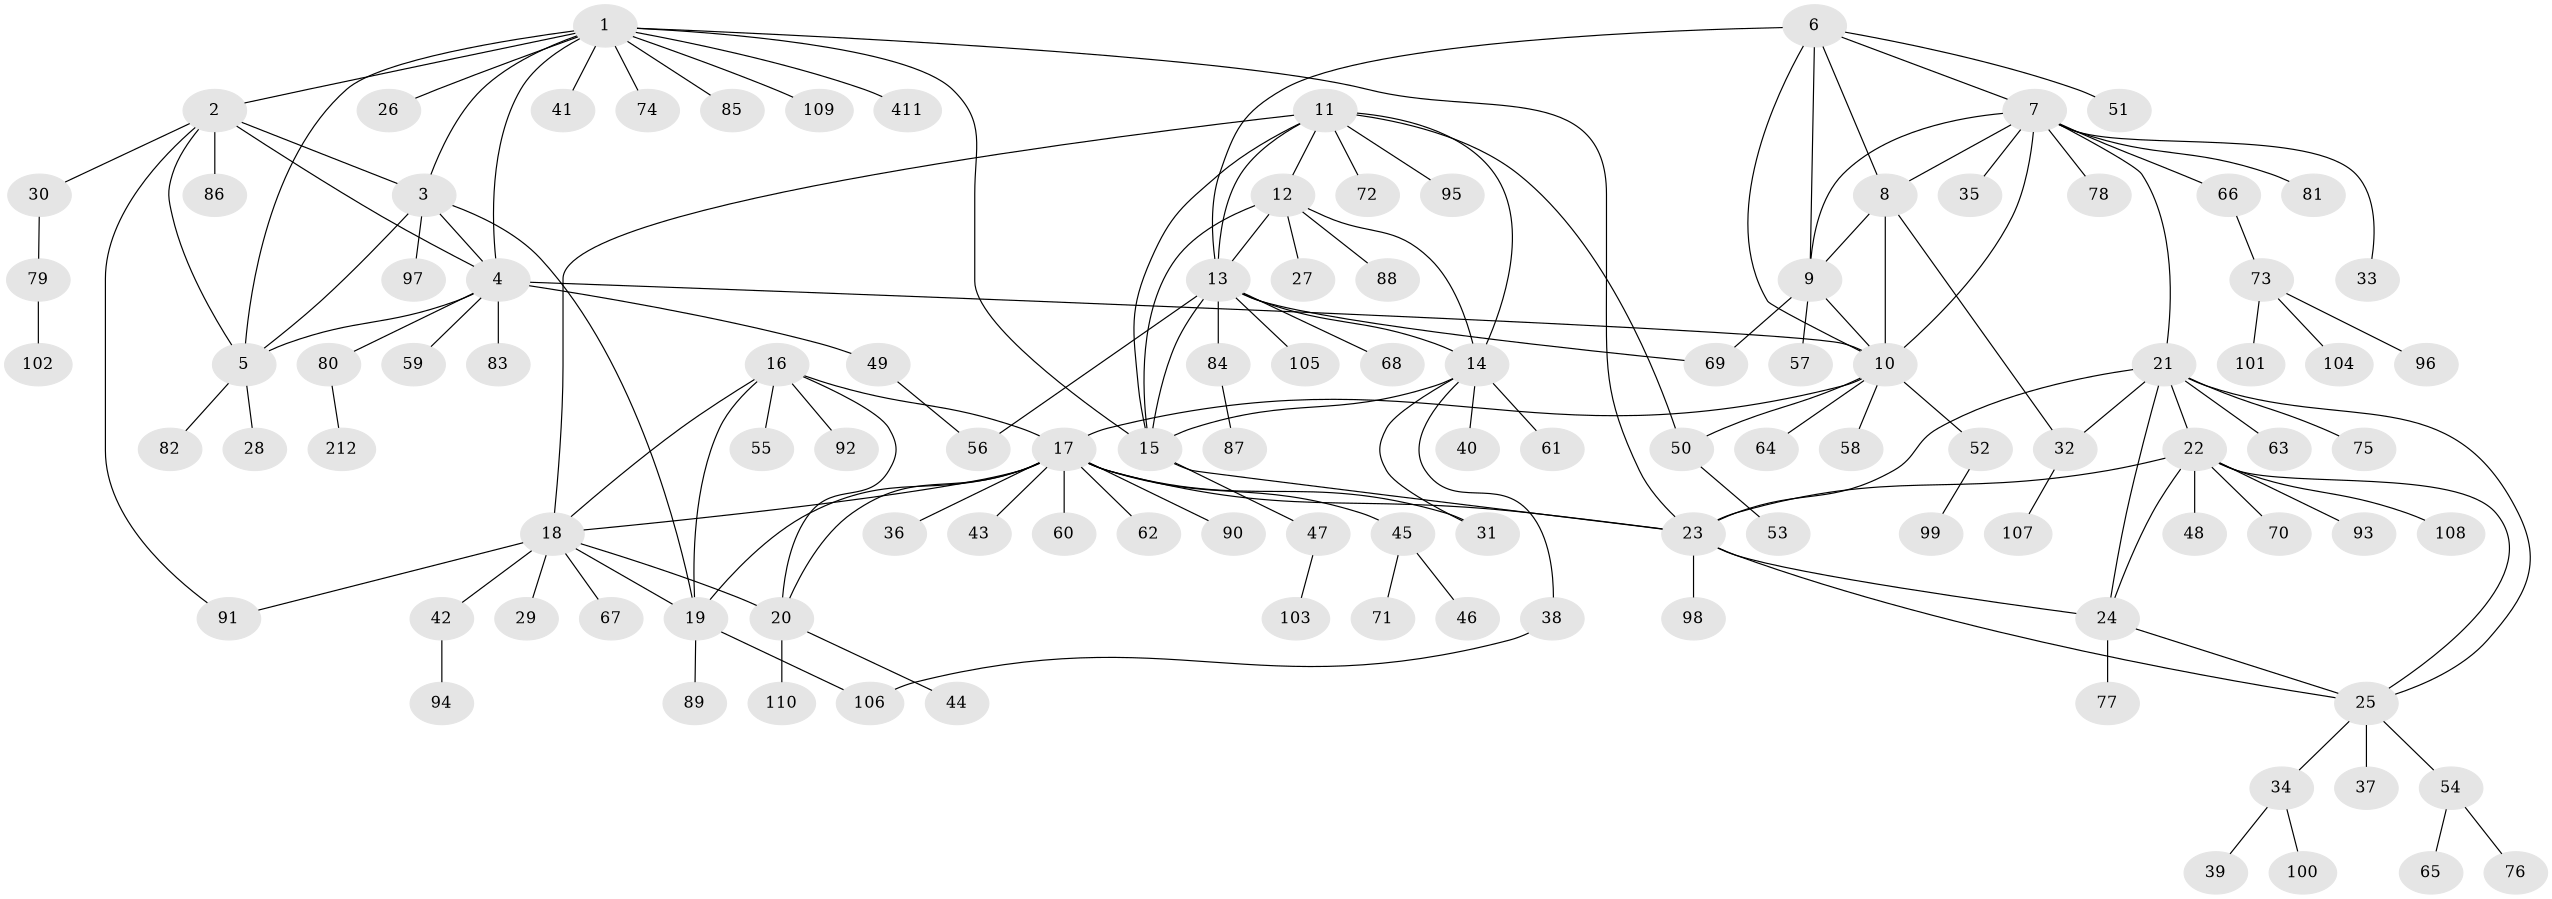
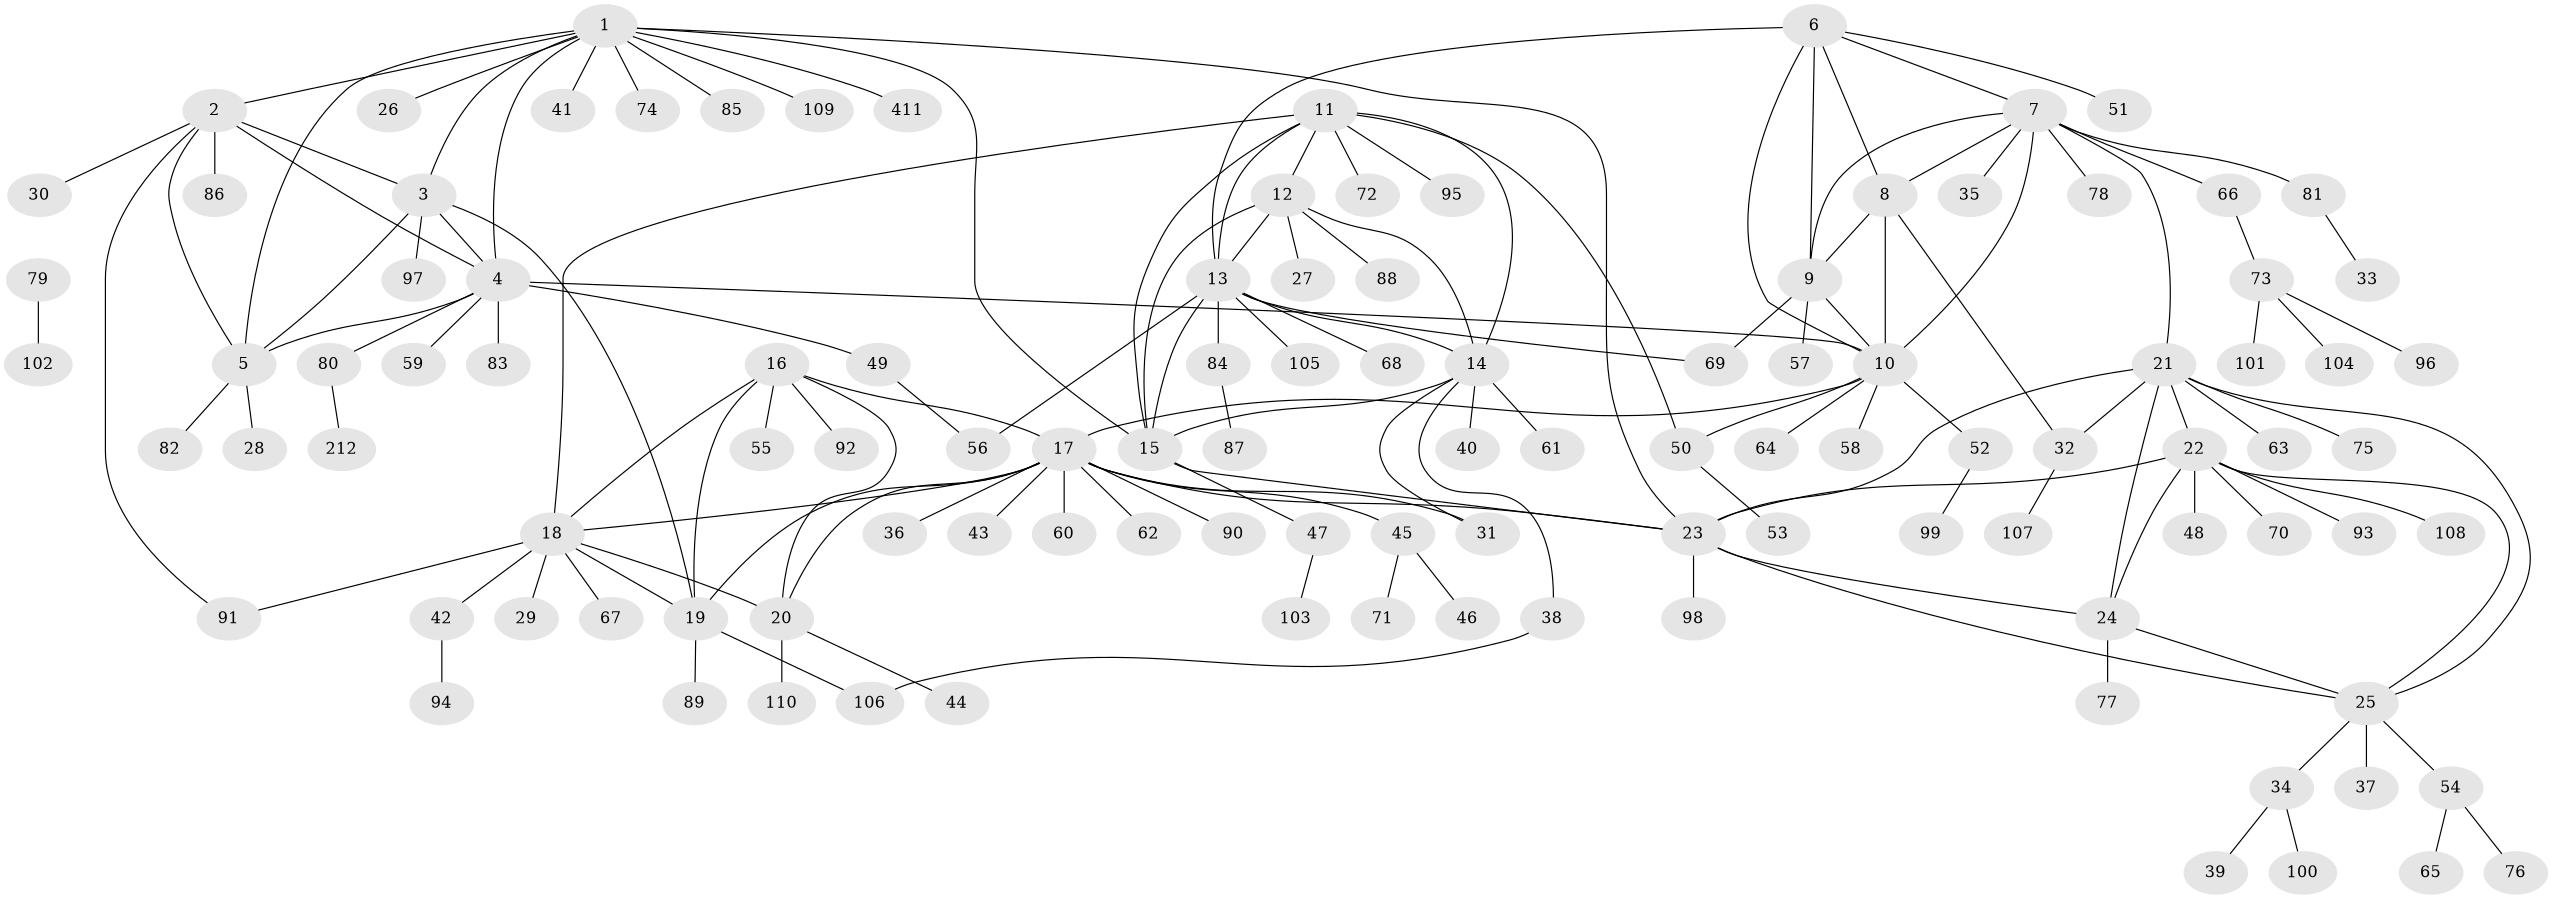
(2254, 145) -> (2341, 238)
(39, 238) -> none
